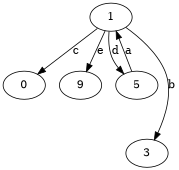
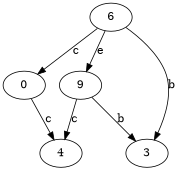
(111, 17) -> (111, 17)
(137, 85) -> none
none -> (111, 116)
none -> (61, 153)
